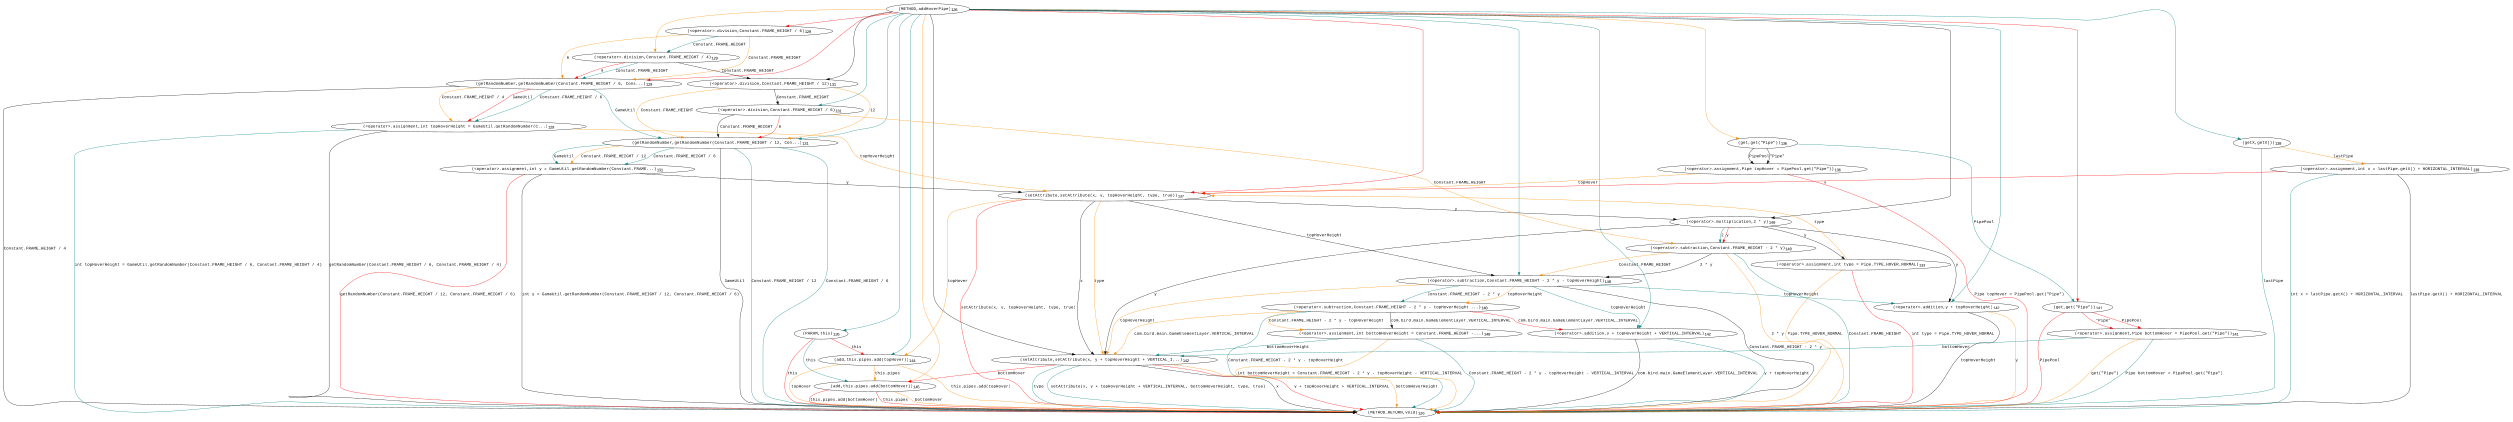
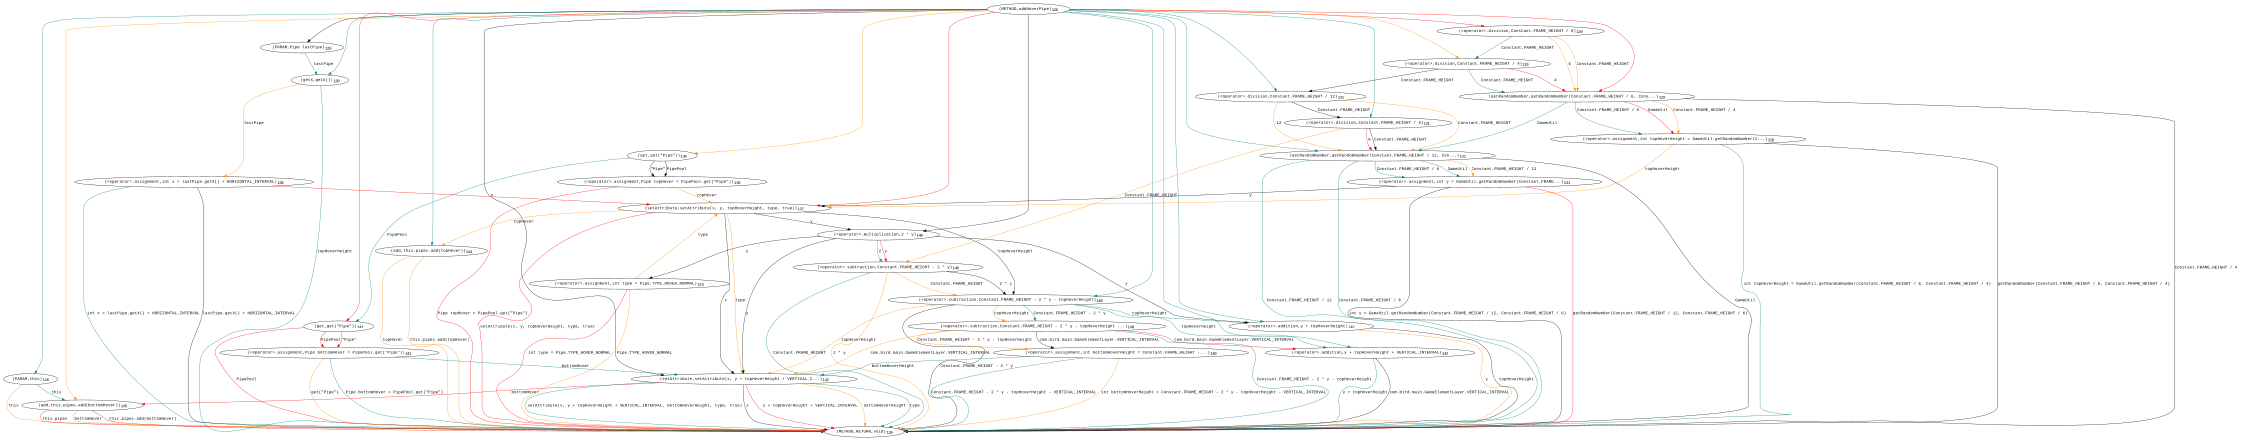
(854, 40) -> (1185, 18)
none -> (302, 48)
(2273, 281) -> (335, 251)
(846, 346) -> none
(875, 372) -> none
(1035, 409) -> (397, 428)
